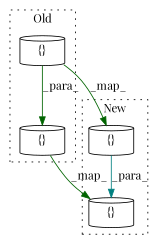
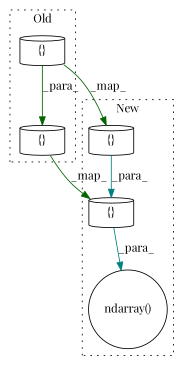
none -> (128, 309)
